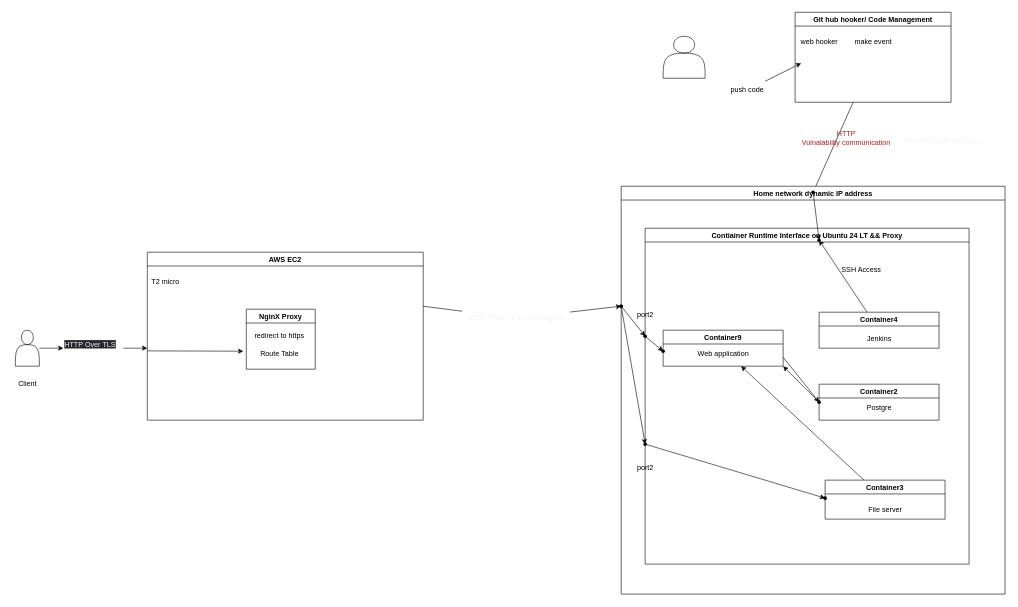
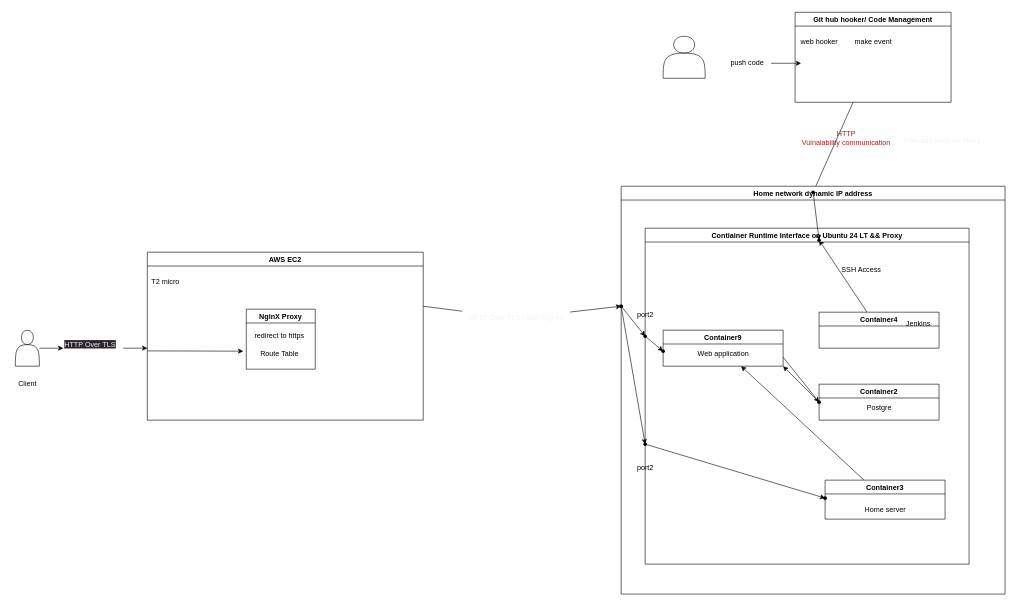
(747, 90) -> (747, 63)
(879, 339) -> (918, 324)
(886, 510) -> (886, 510)
